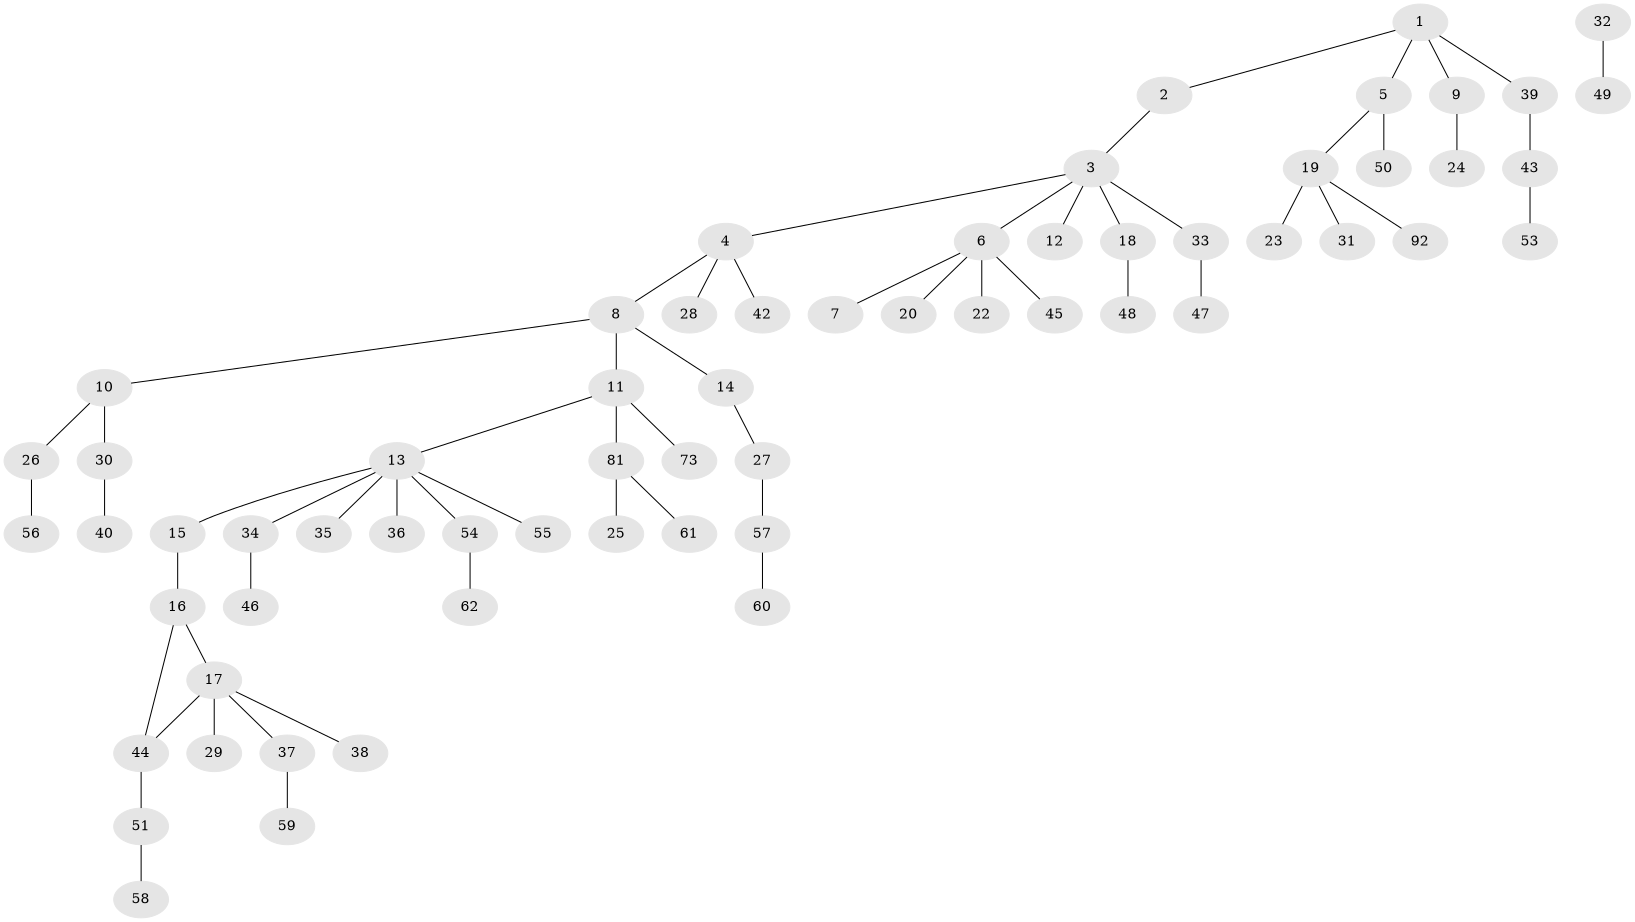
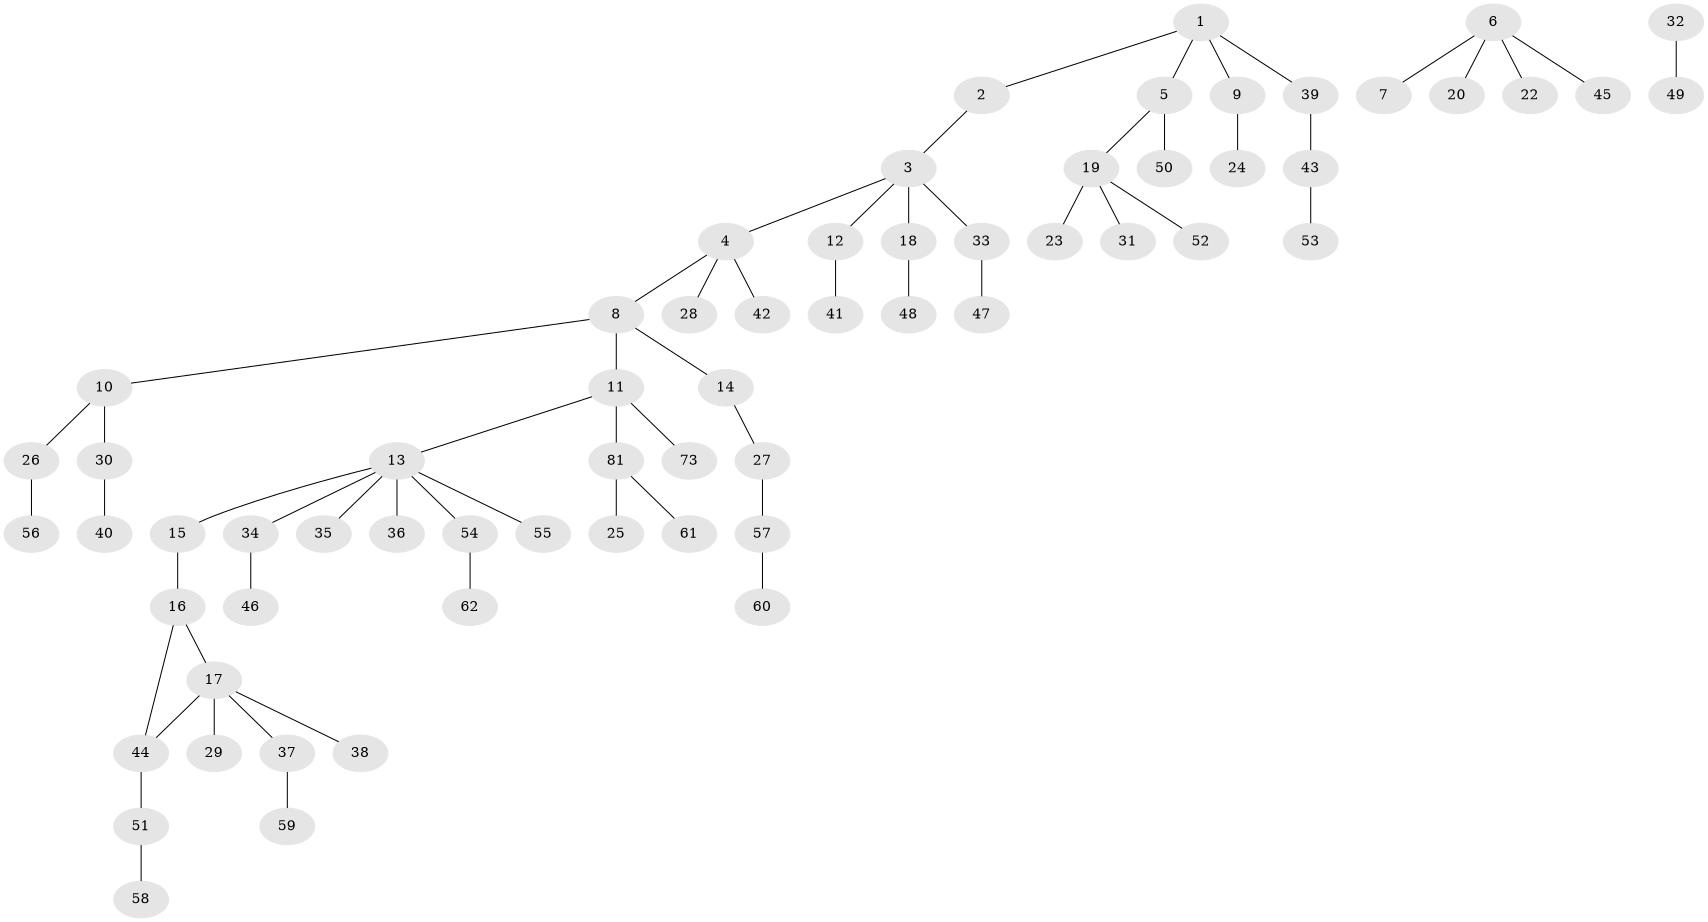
(1036, 205) -> none
(1420, 242) -> (1201, 242)
none -> (836, 315)
